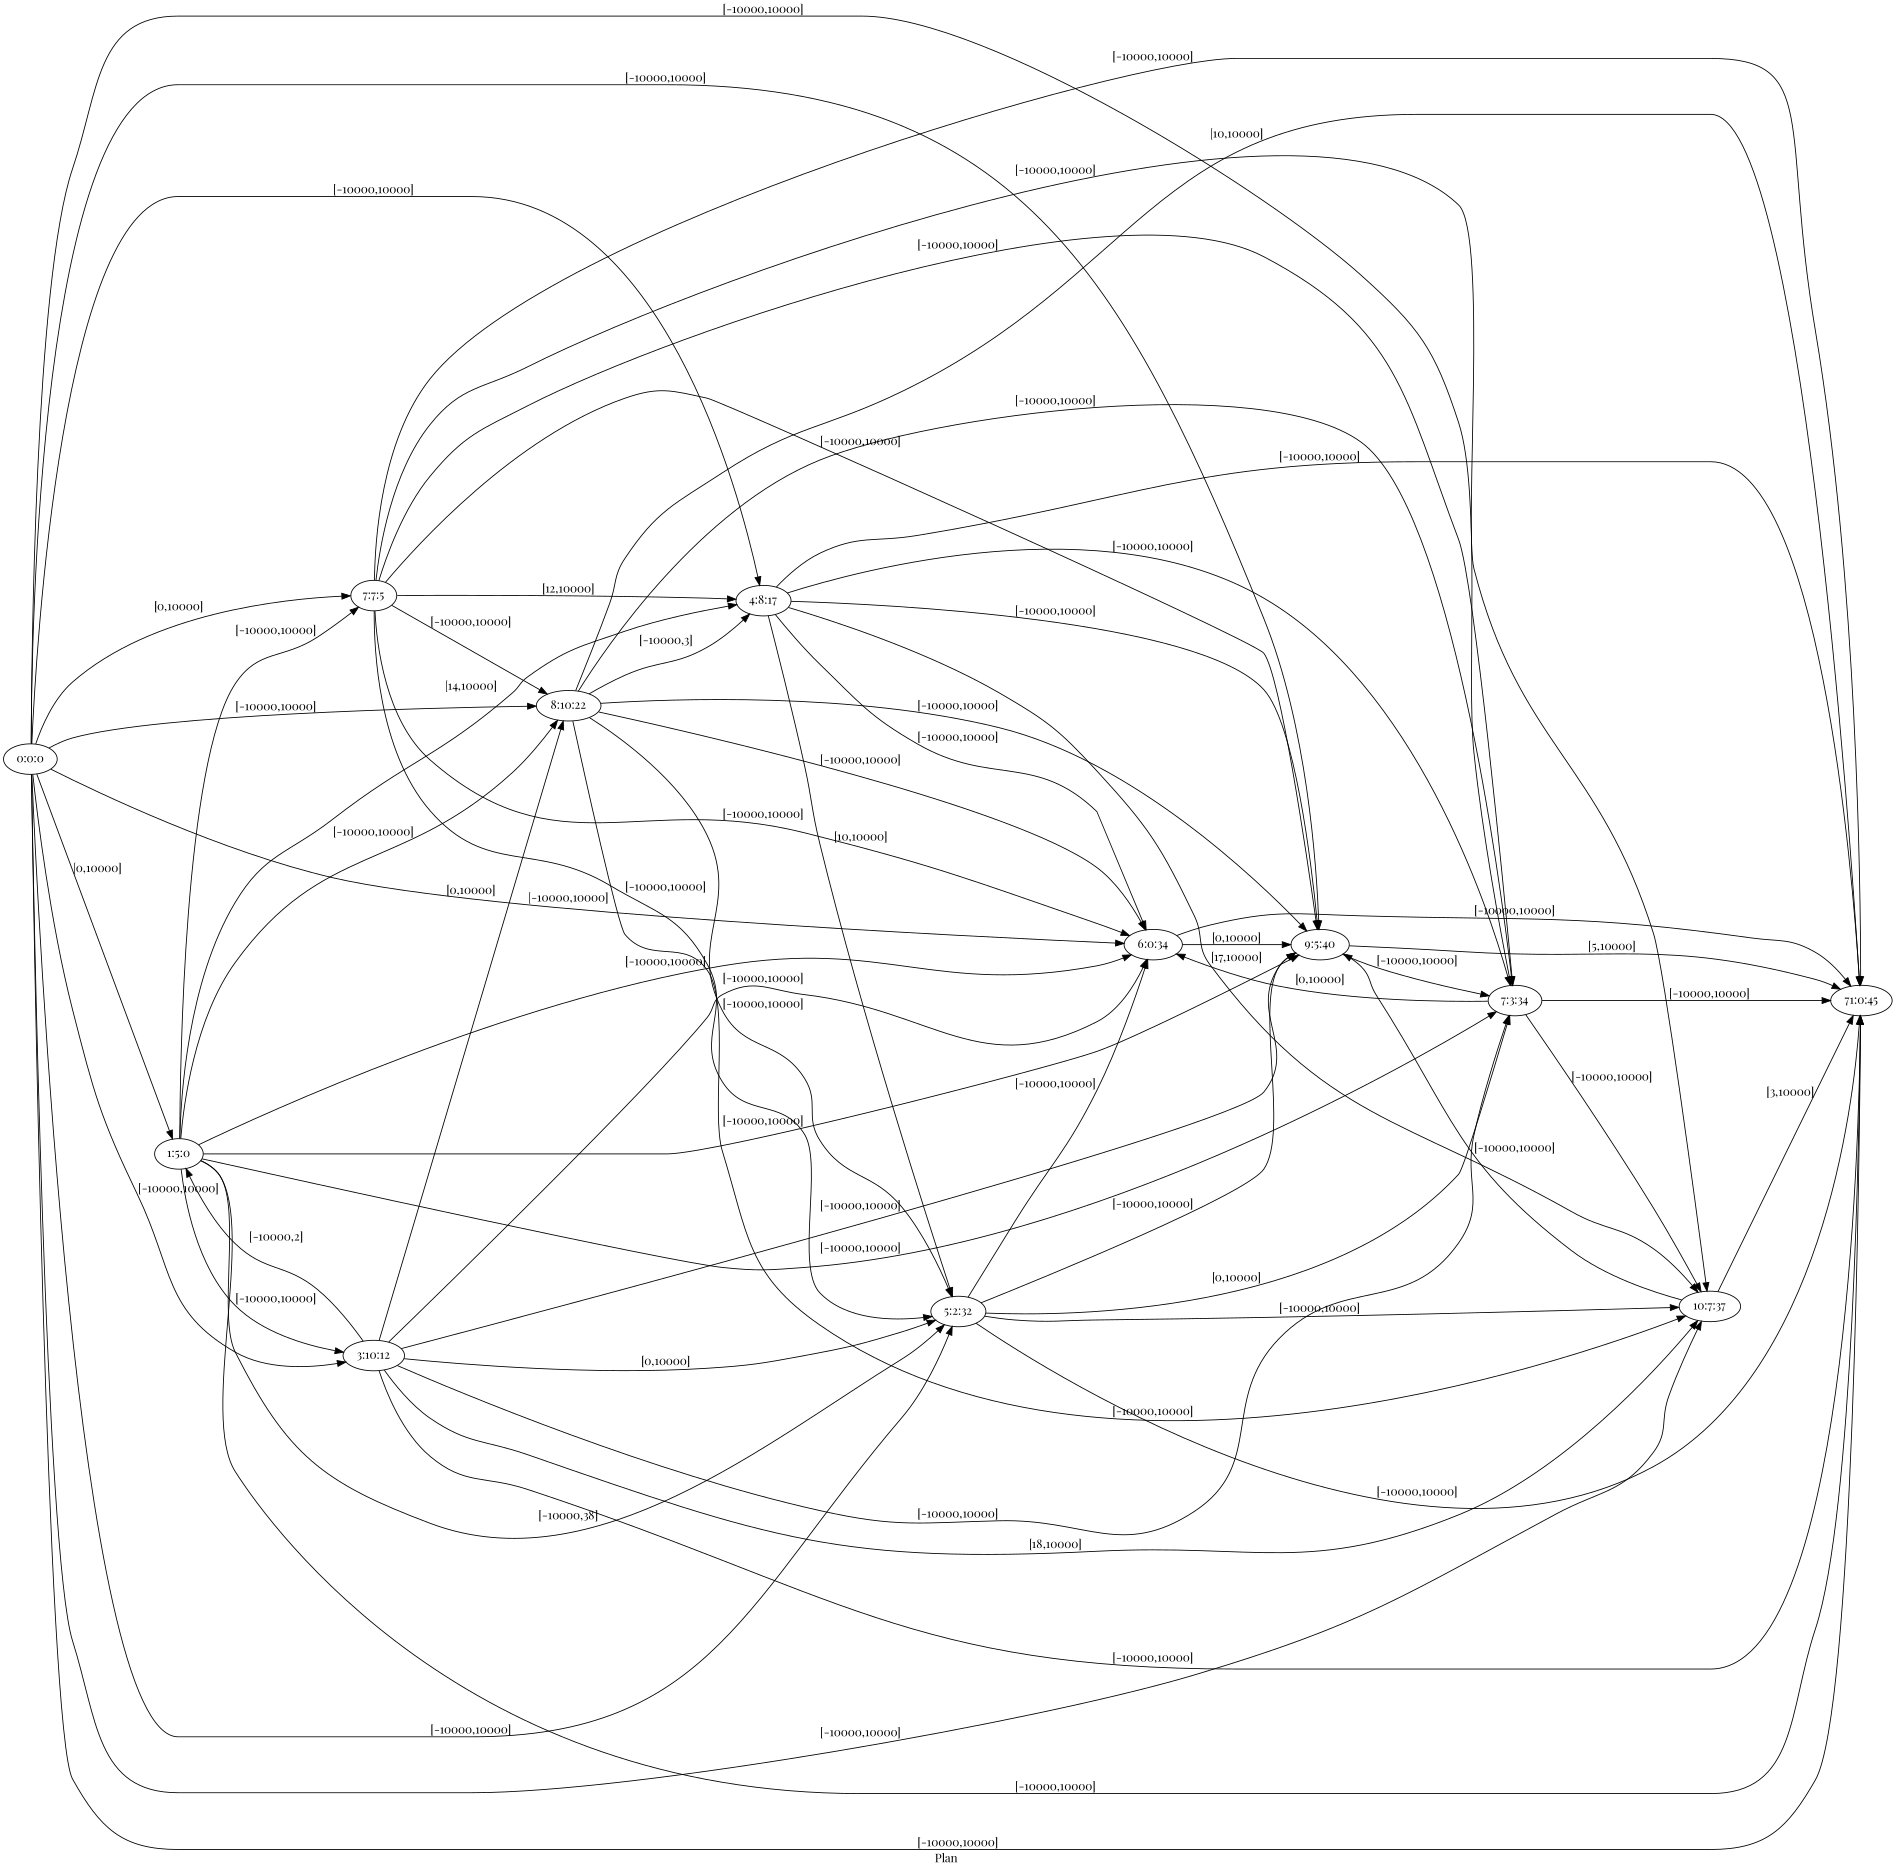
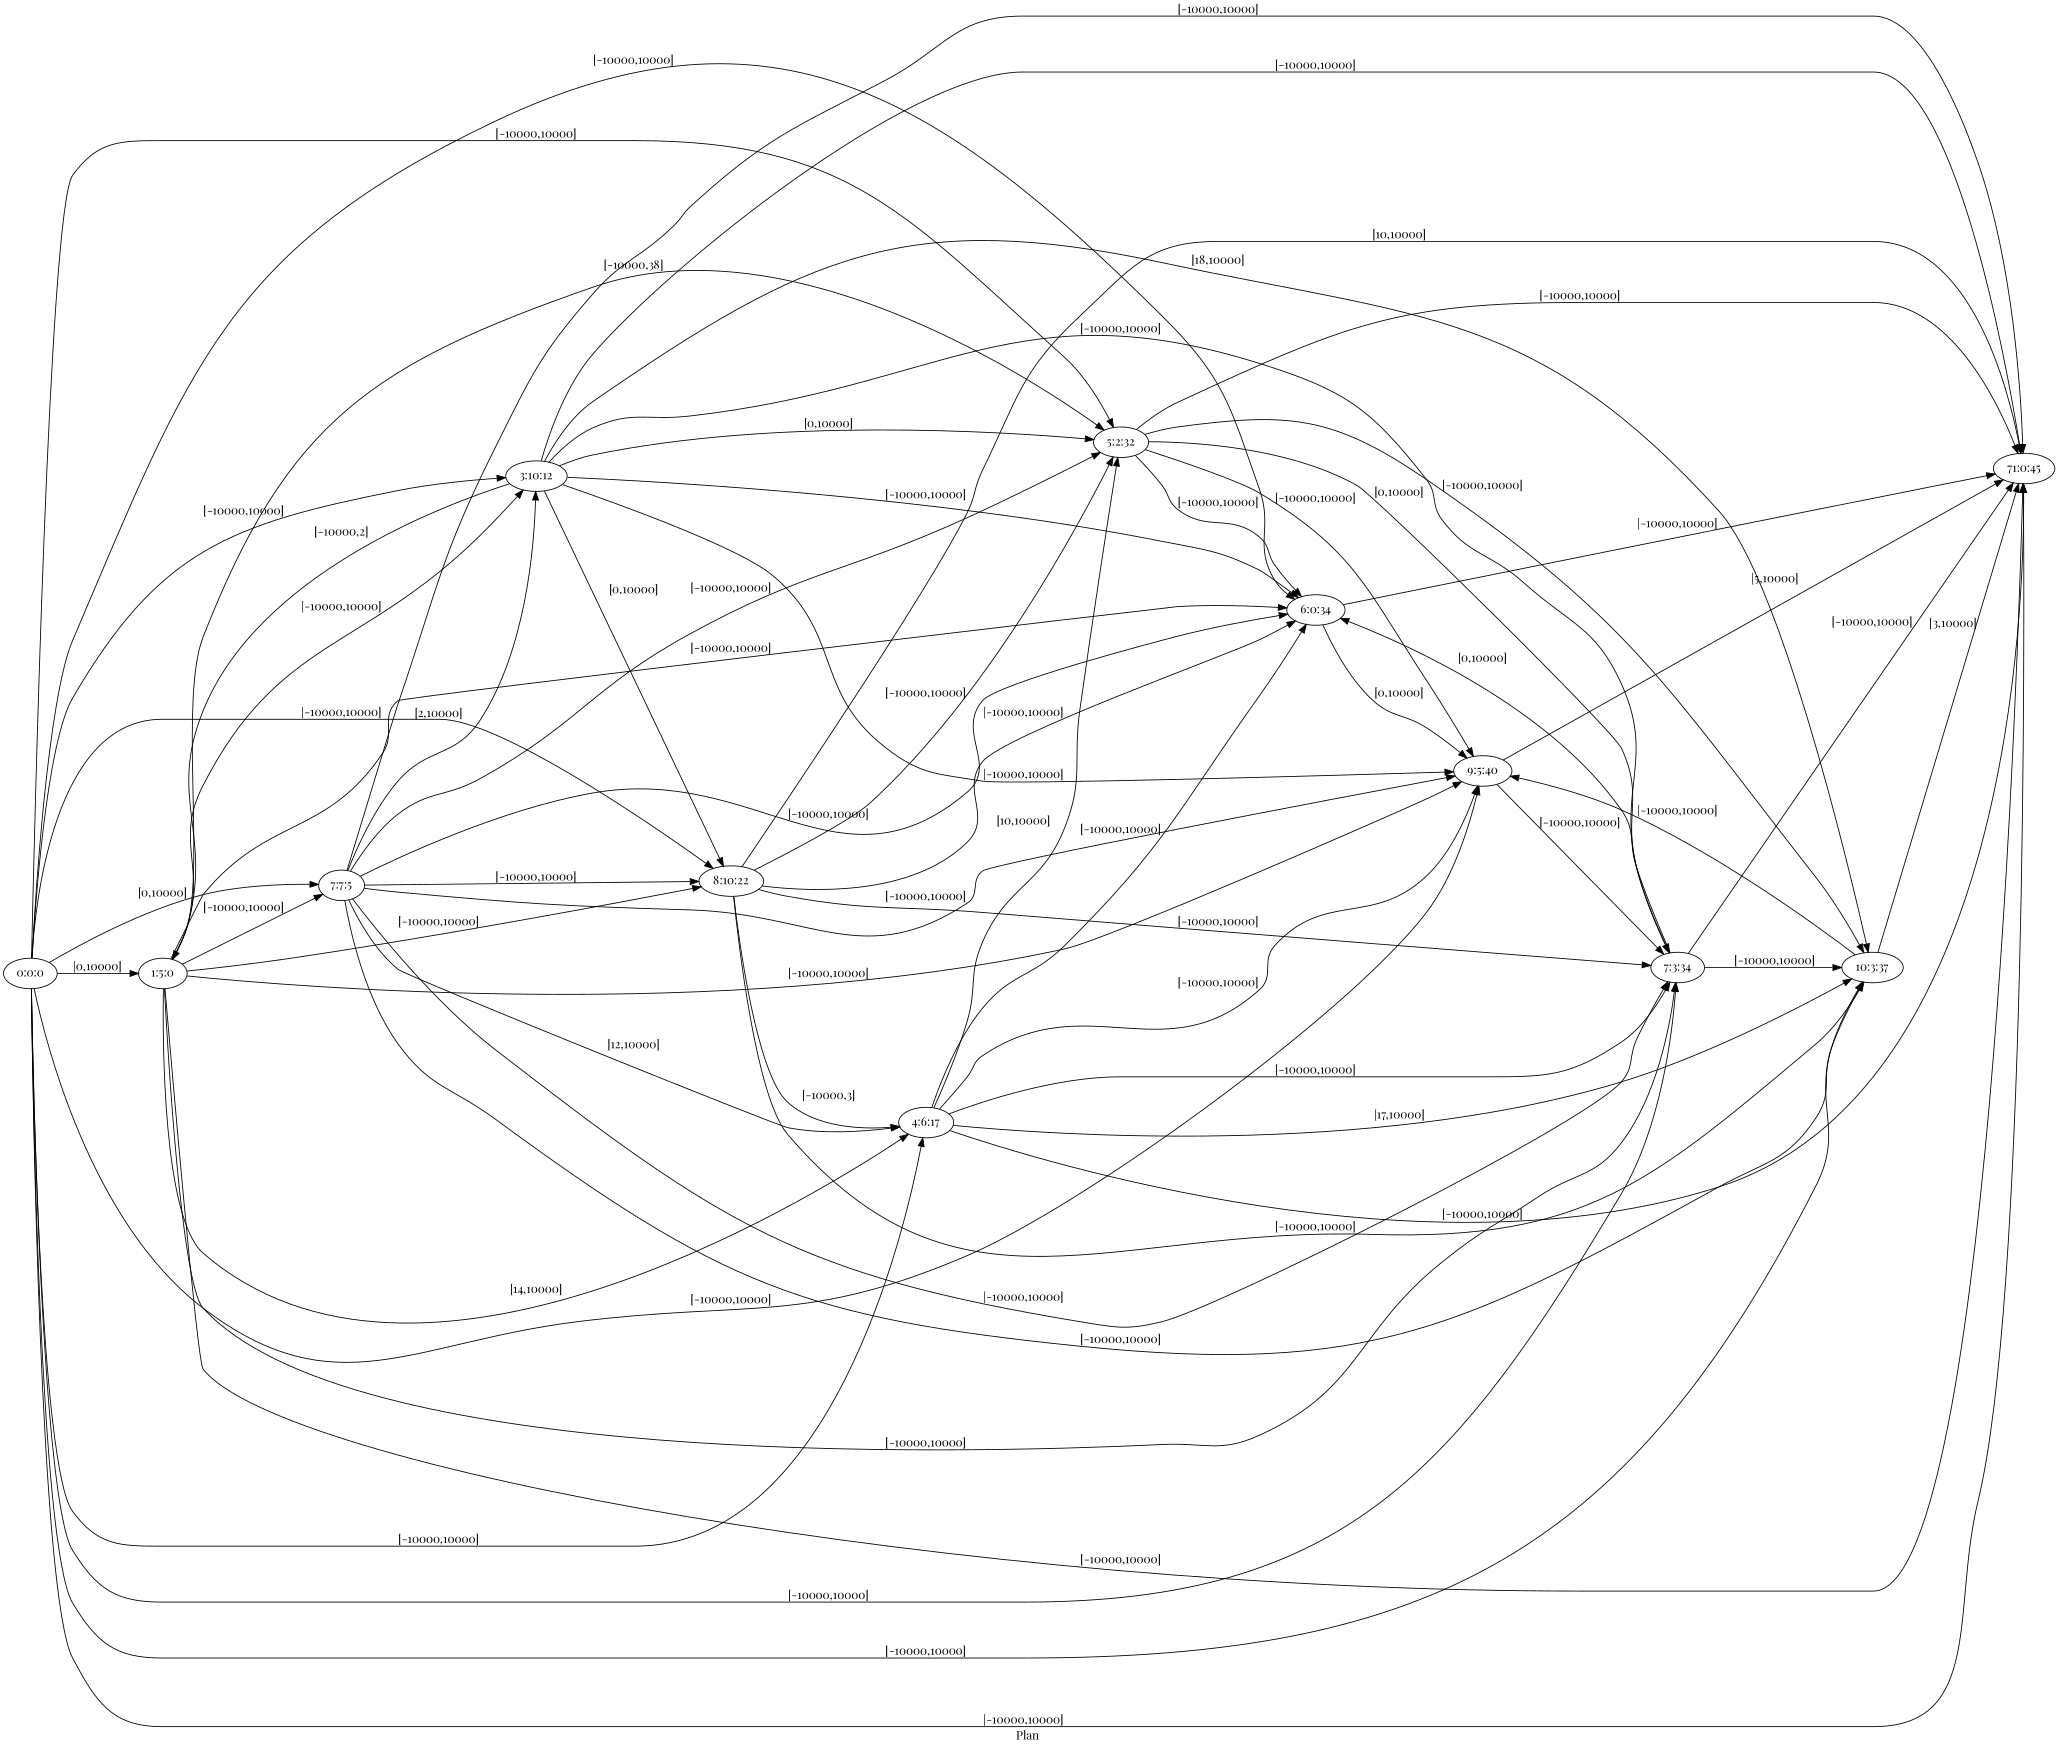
(764, 601) -> (926, 1123)
none -> (486, 710)
(982, 724) -> none
(1710, 1306) -> (1873, 968)
